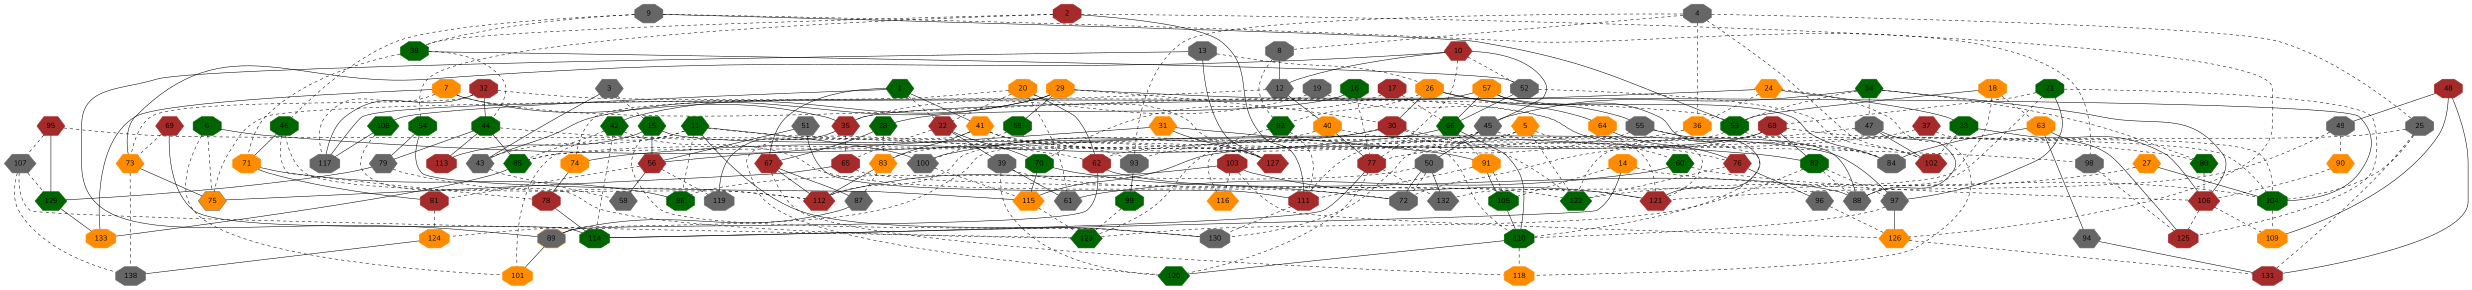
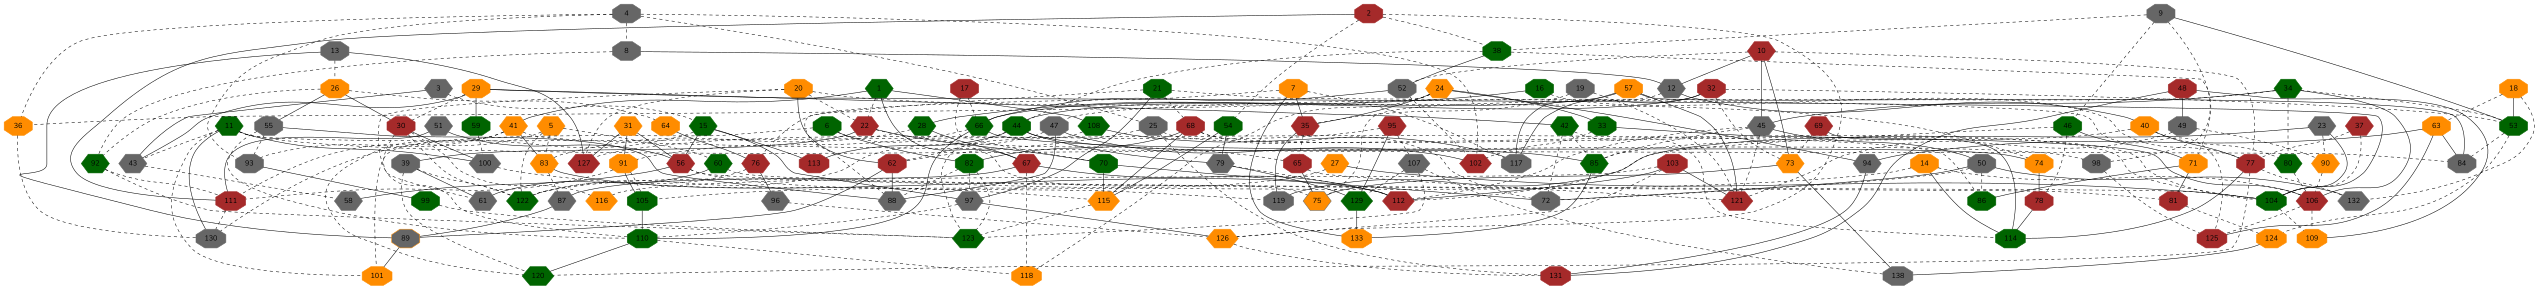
(1555, 110) -> (564, 102)
none -> (1654, 122)
none -> (2322, 126)
(130, 224) -> (1842, 217)
